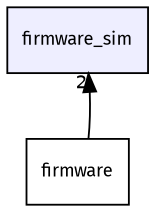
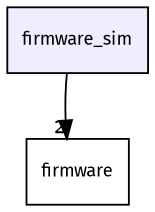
(90, 115) -> (65, 97)
